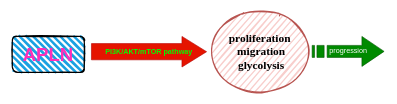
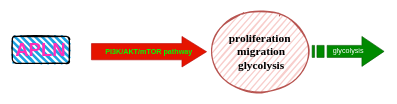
(349, 51) -> (349, 51)
(48, 54) -> (41, 50)
